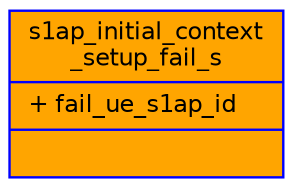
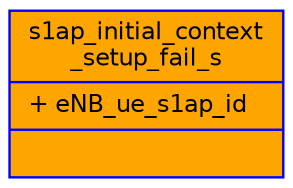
(133, 105) -> (138, 105)
